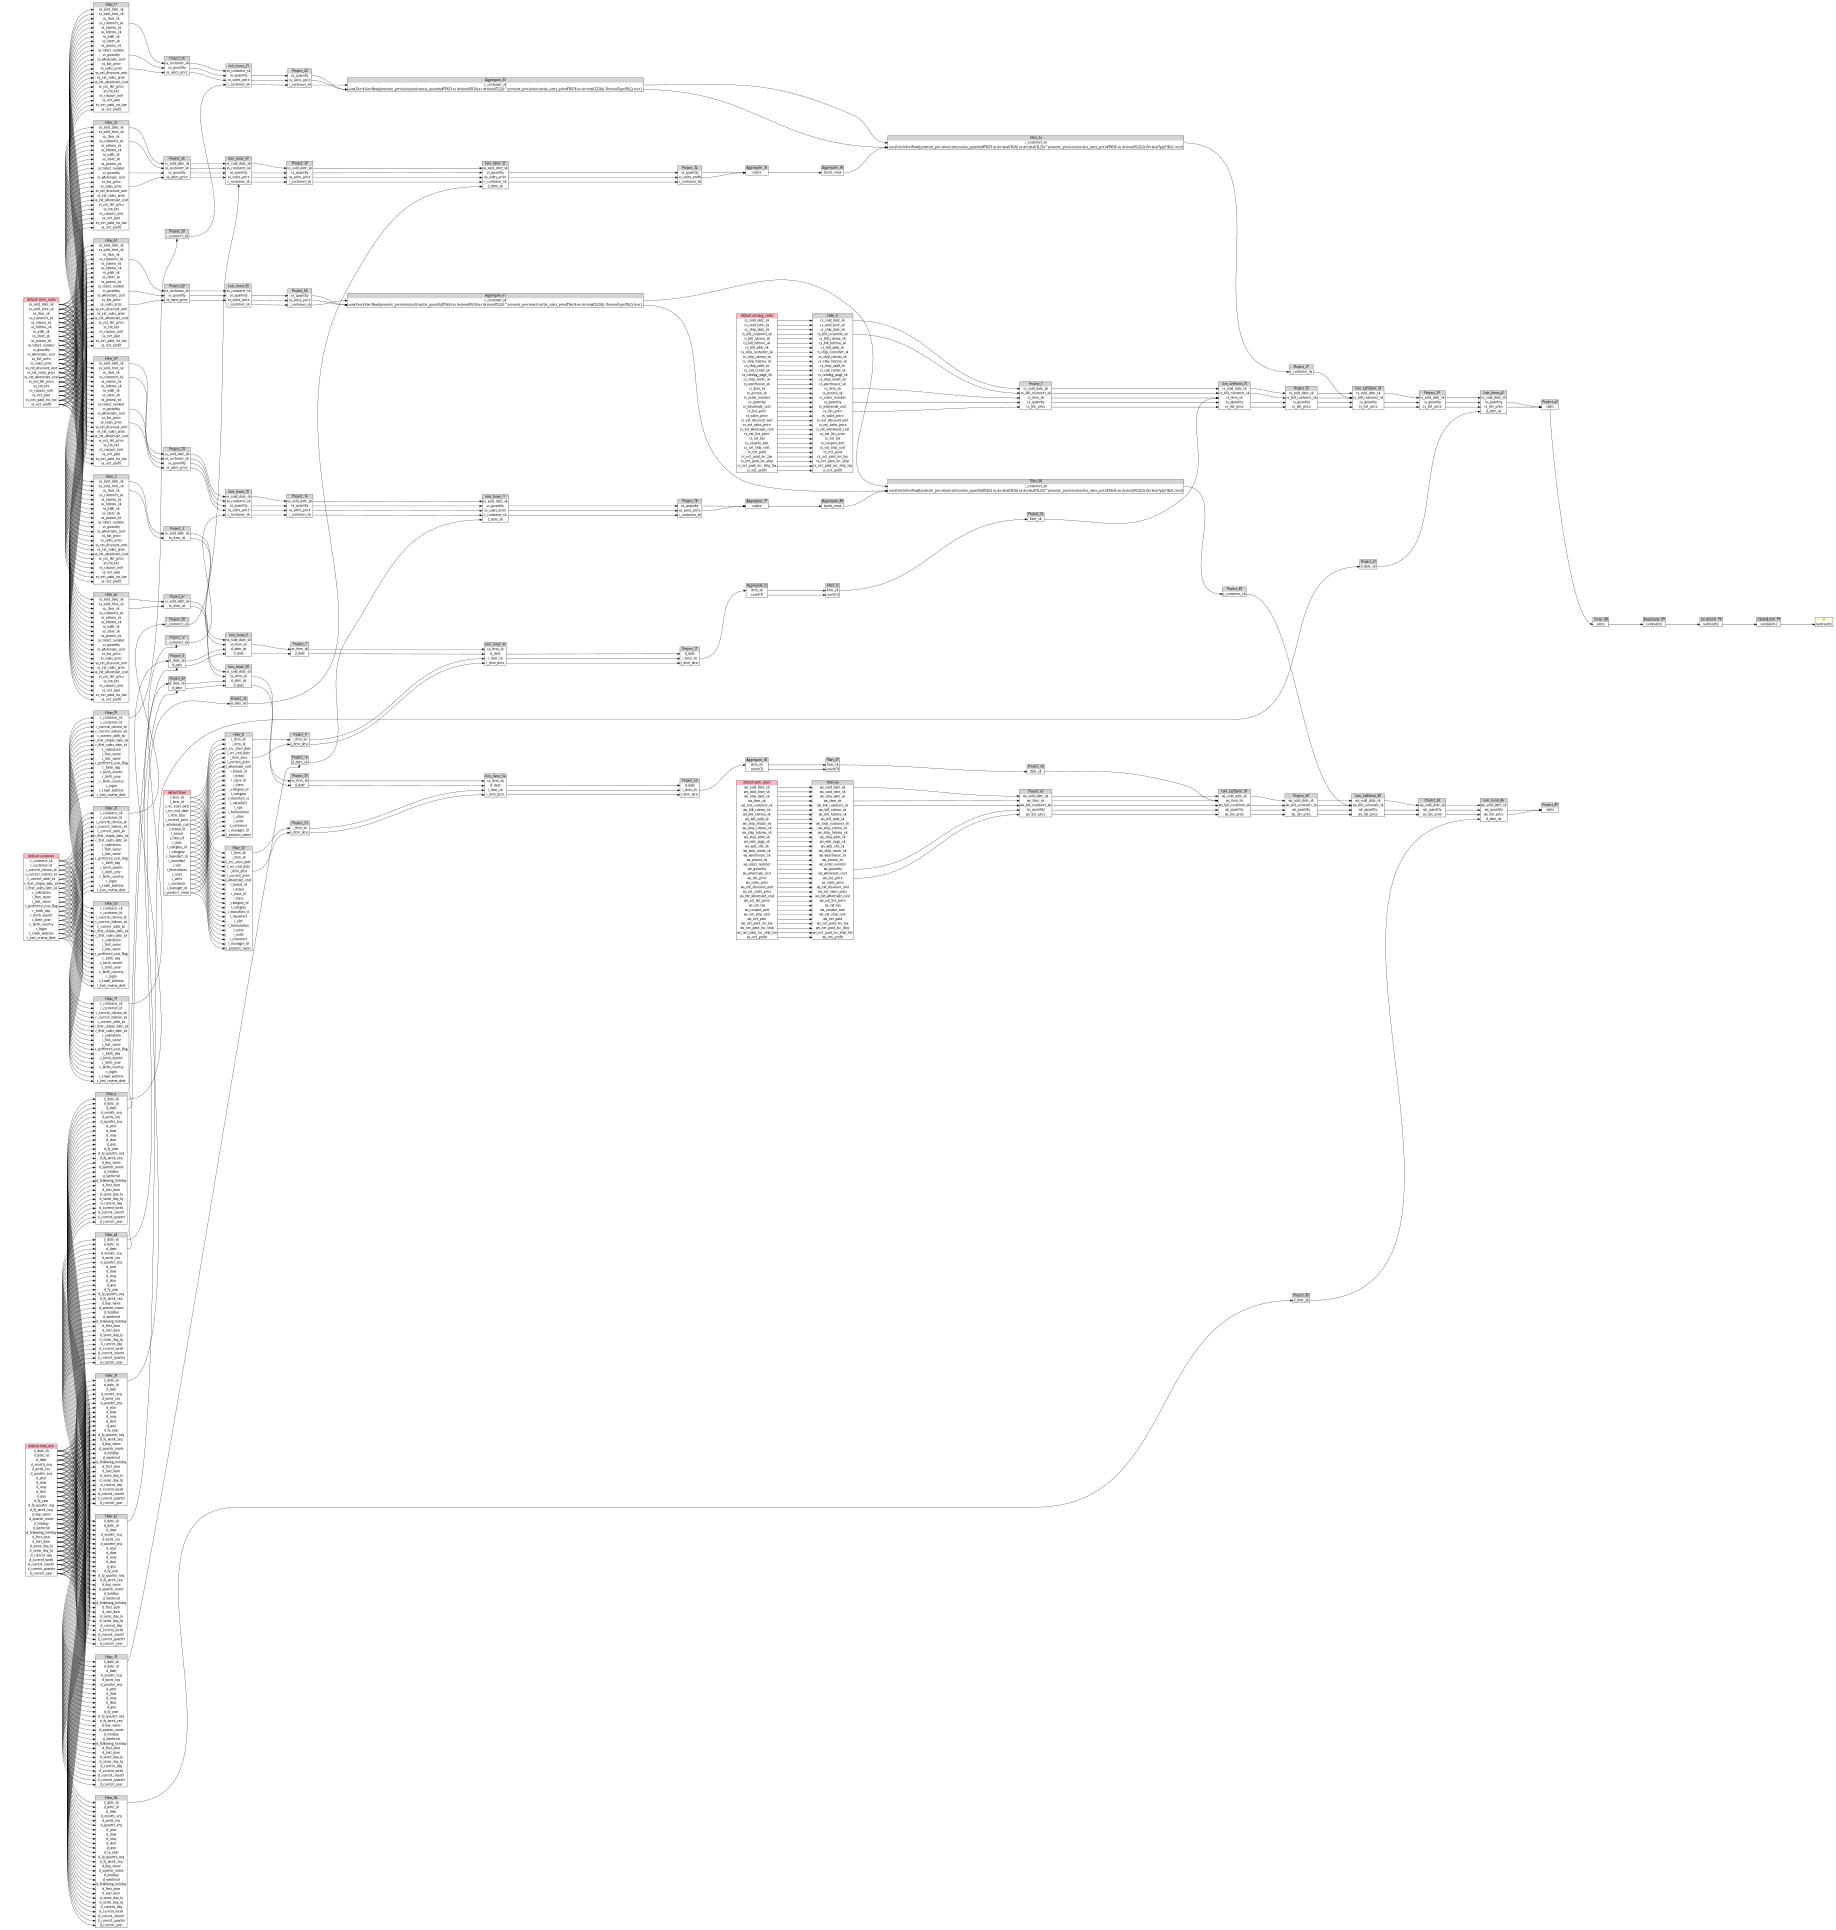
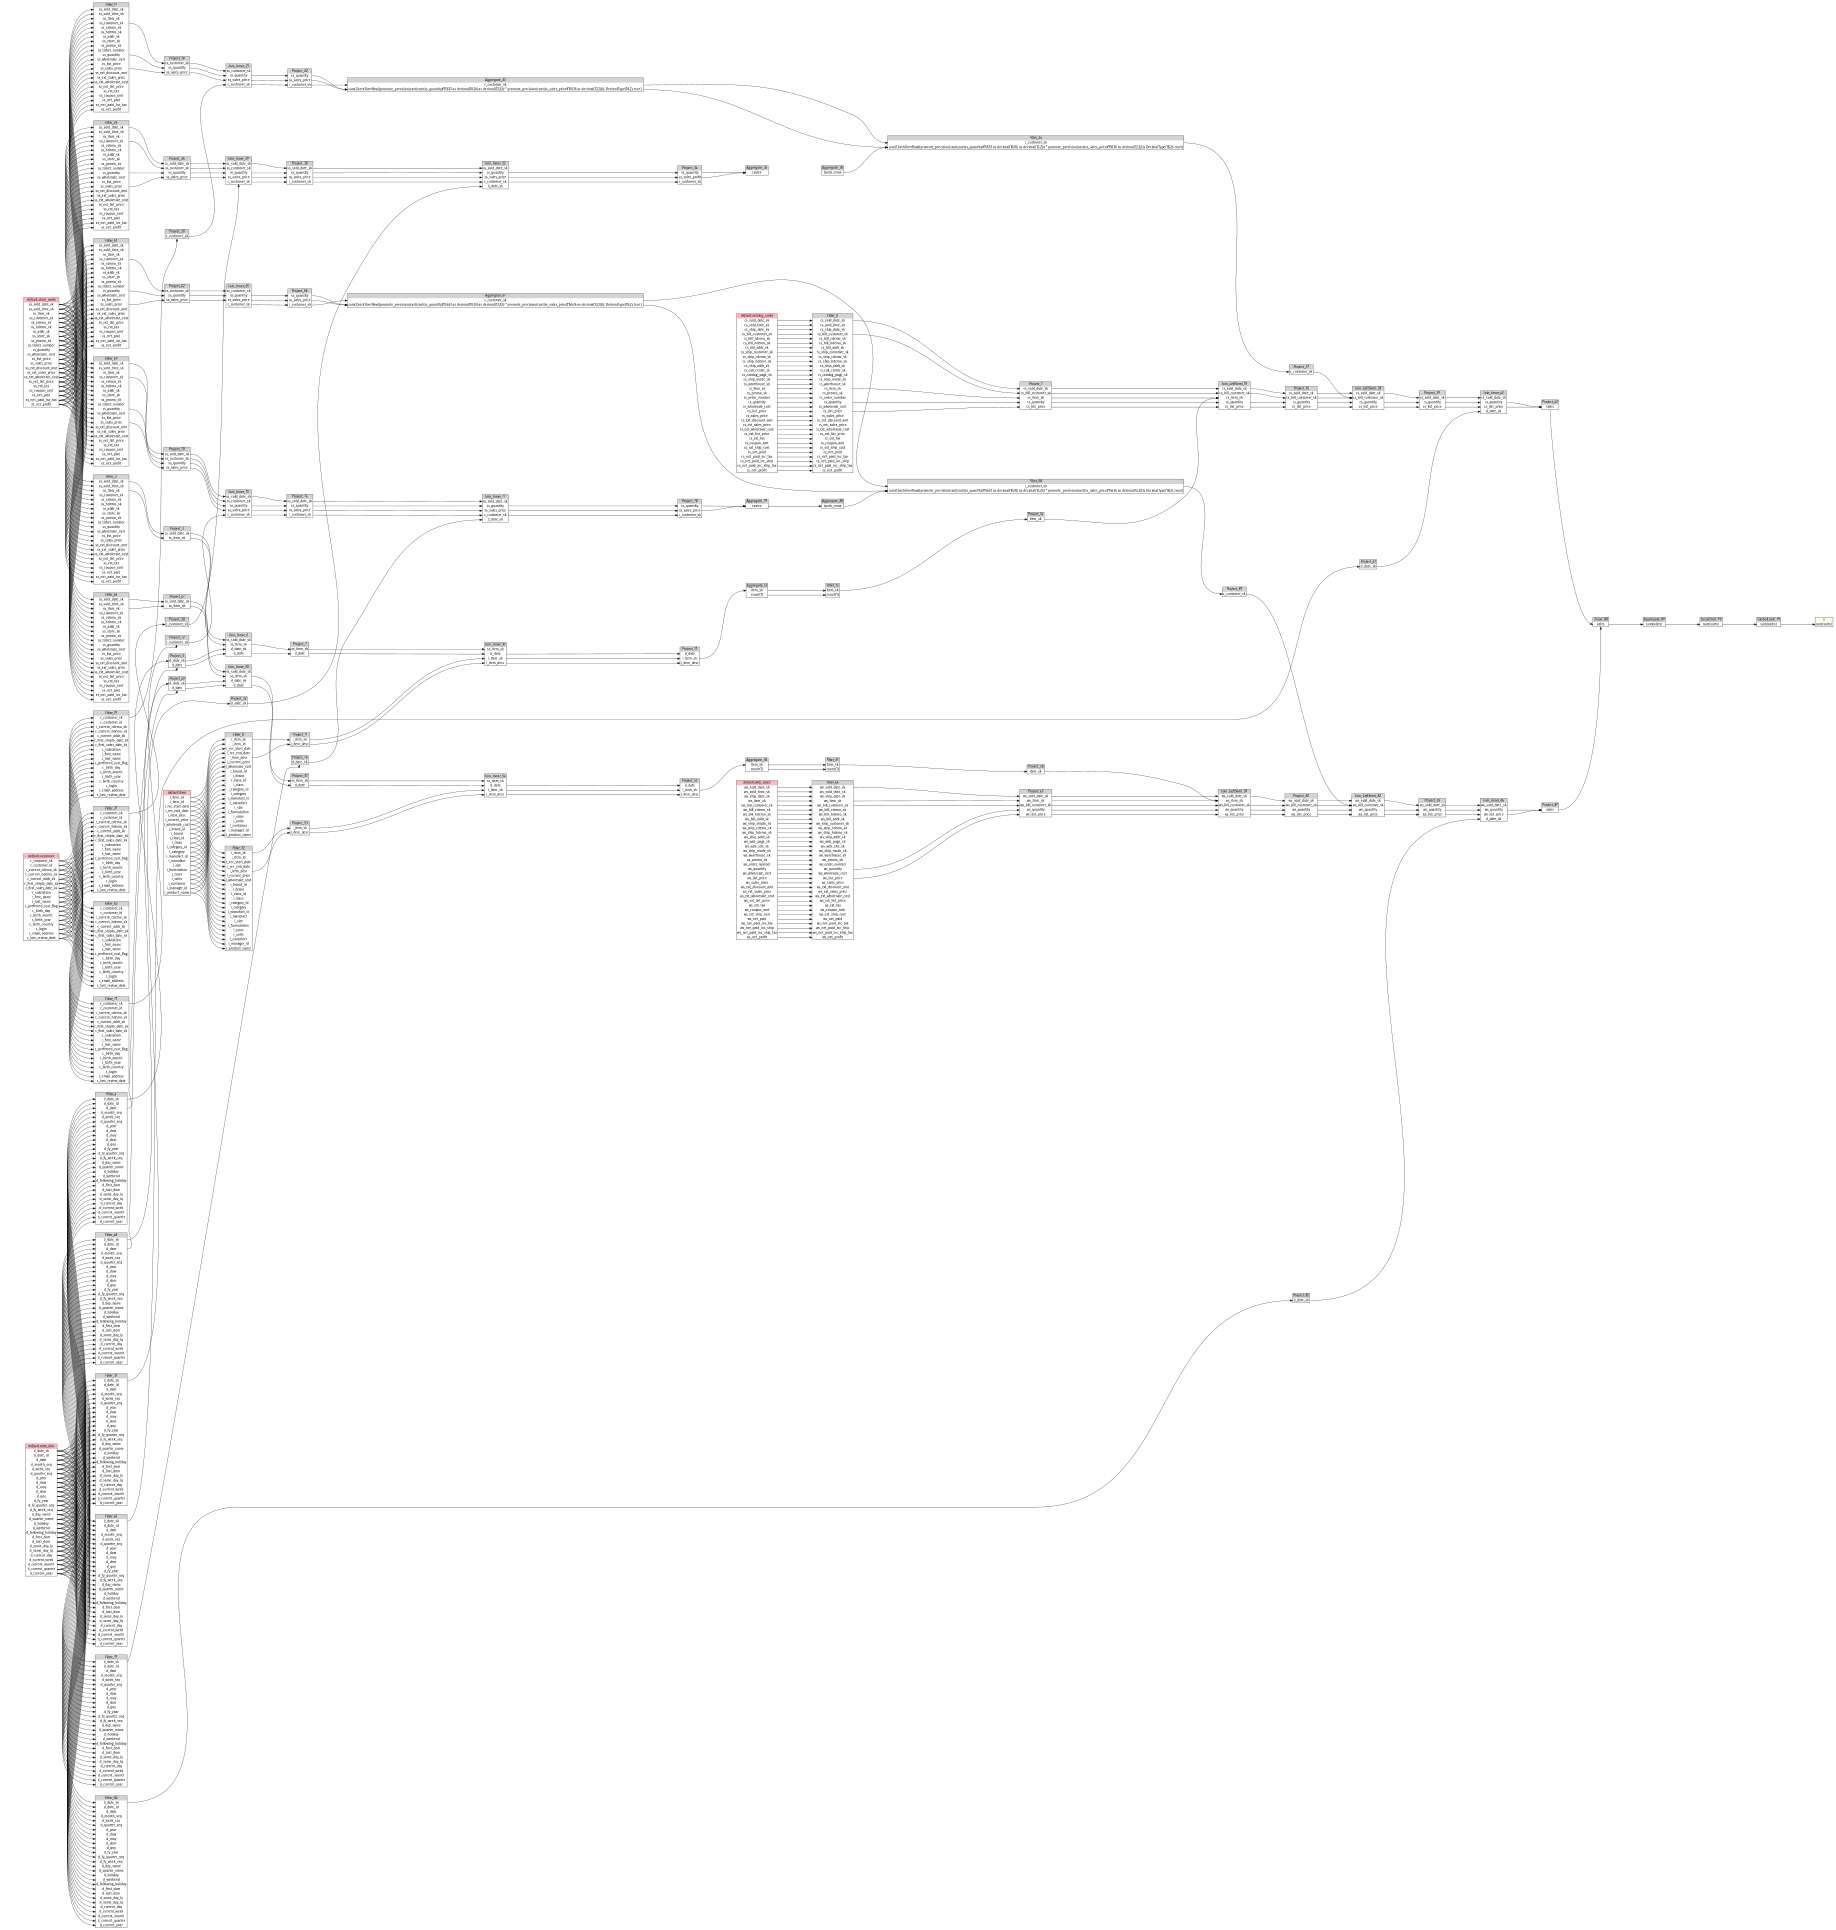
(794, 173) -> none
none -> (1596, 726)
